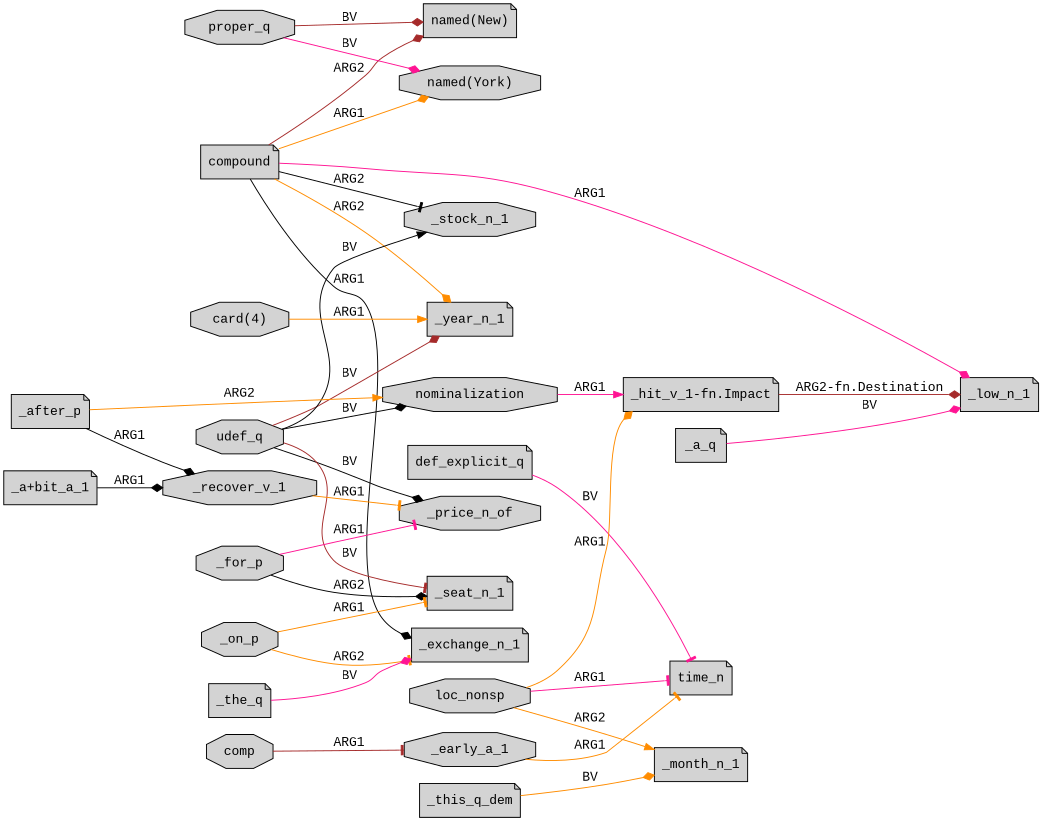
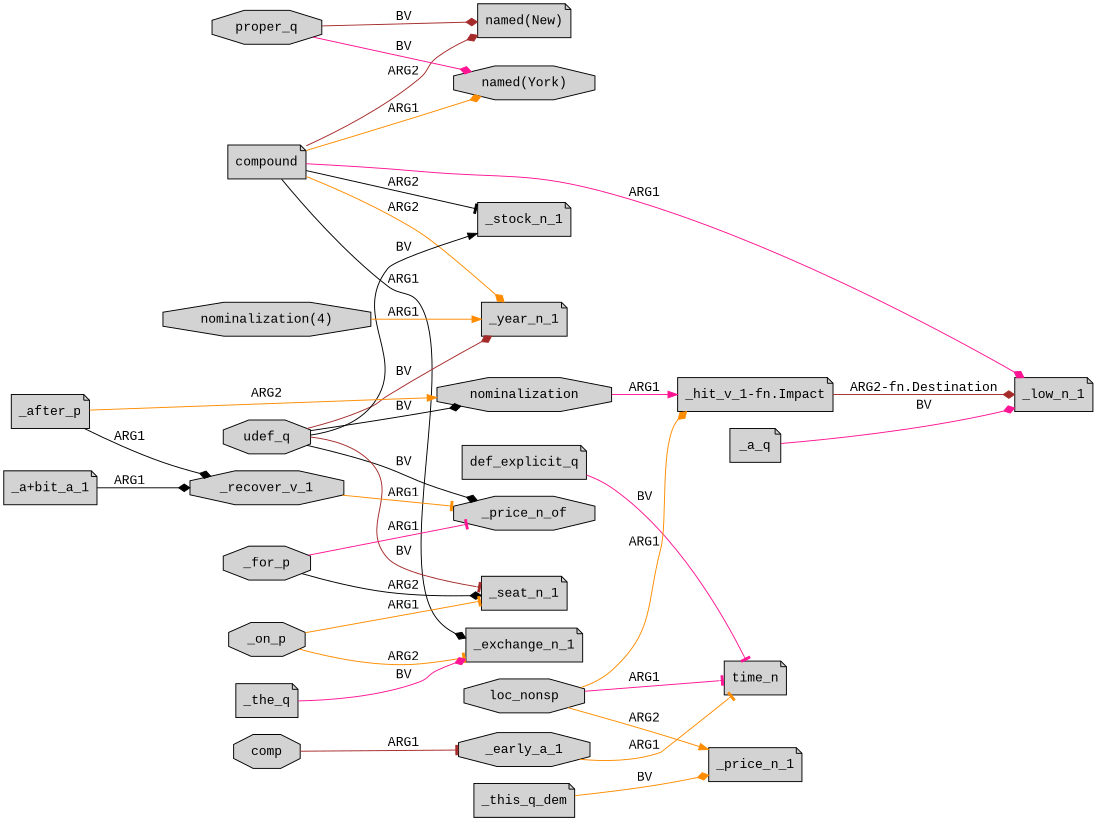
(470, 219) -> (524, 219)
(240, 319) -> (267, 319)
(701, 765) -> (755, 765)
